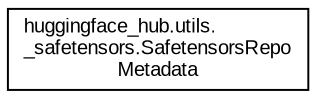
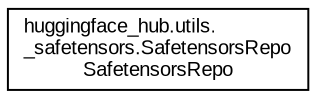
(158, 49) -> (158, 49)
